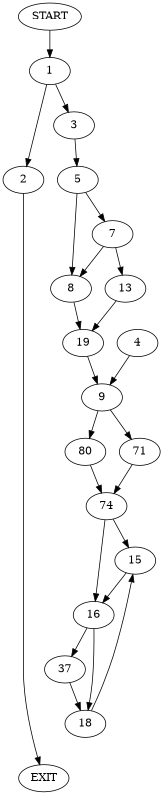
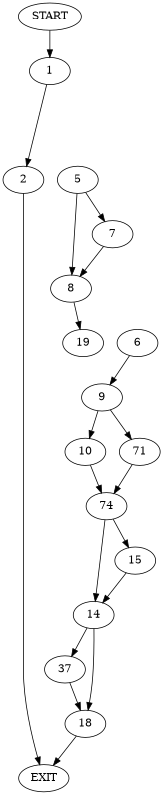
(74, 125) -> none
(125, 289) -> none
(138, 343) -> (138, 343)
(91, 366) -> none
(85, 452) -> (85, 452)
(94, 615) -> (94, 615)
(116, 648) -> (67, 748)
